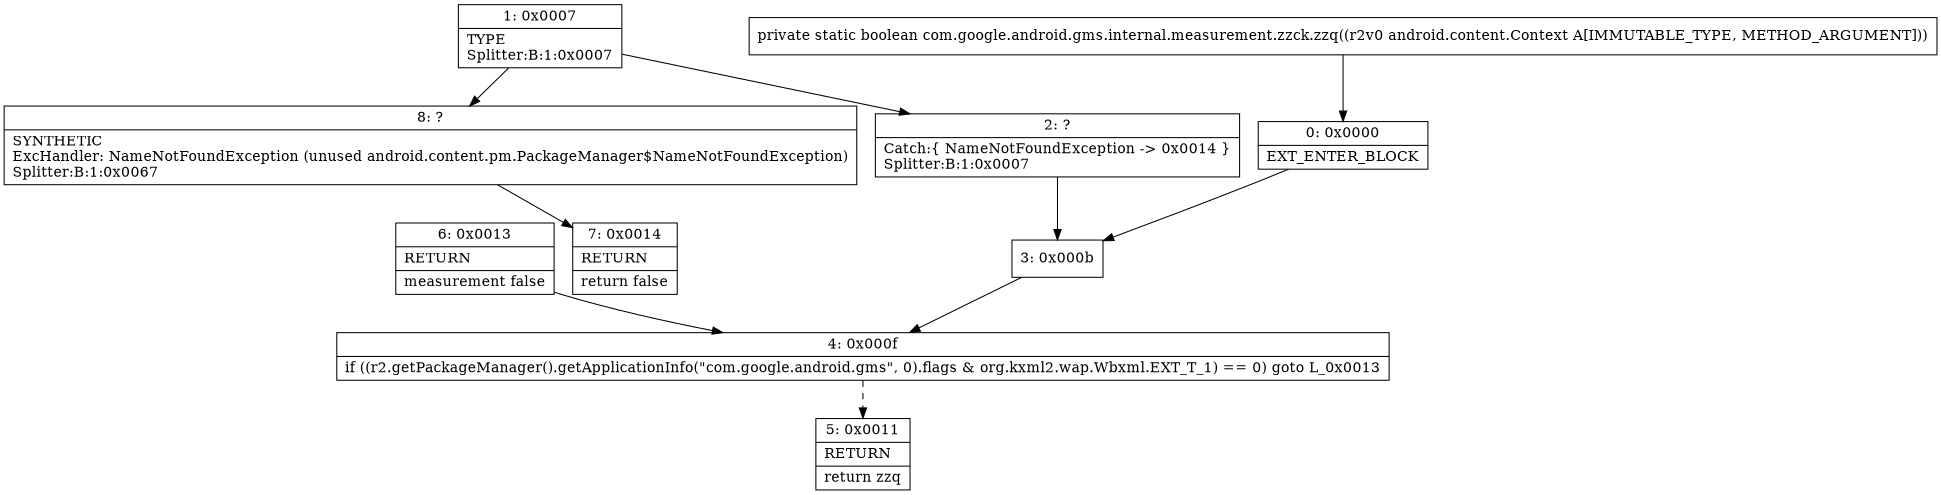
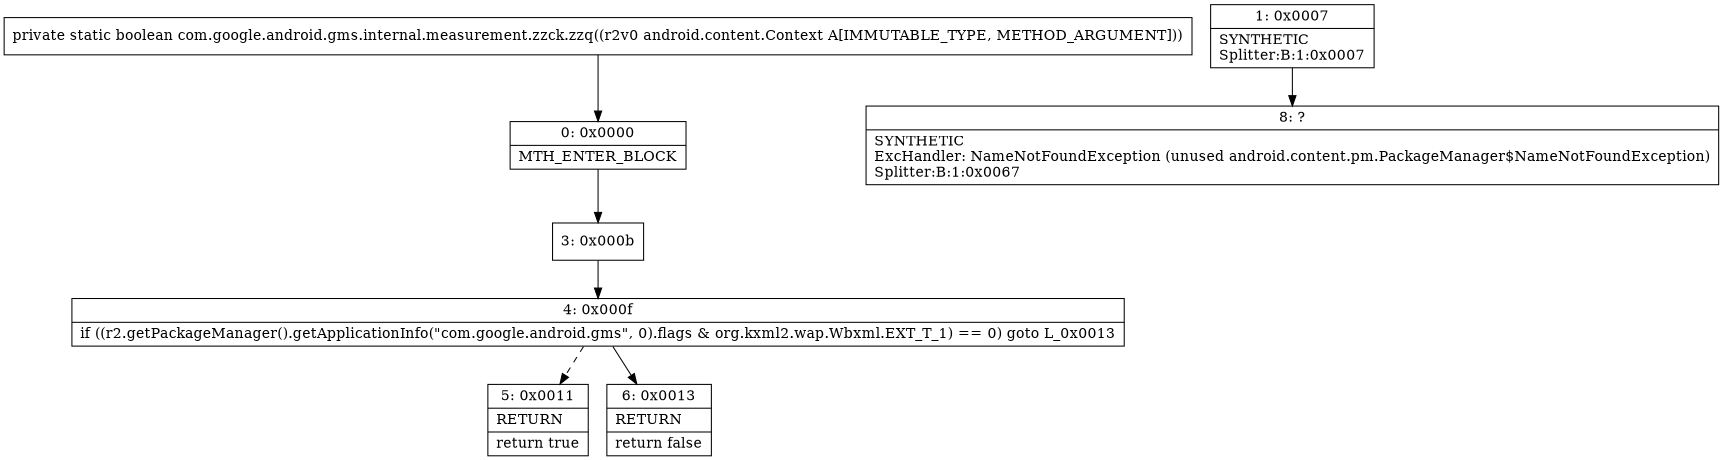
(487, 40) -> (1264, 40)
(1057, 145) -> none
(1343, 157) -> (598, 157)
(625, 259) -> none
(475, 282) -> (659, 443)
(633, 313) -> (622, 361)
(863, 478) -> (538, 443)
